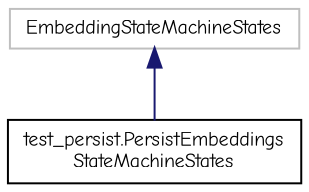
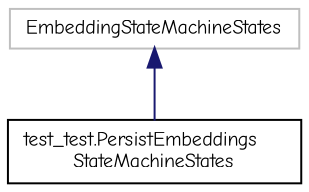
(155, 152) -> (155, 152)
